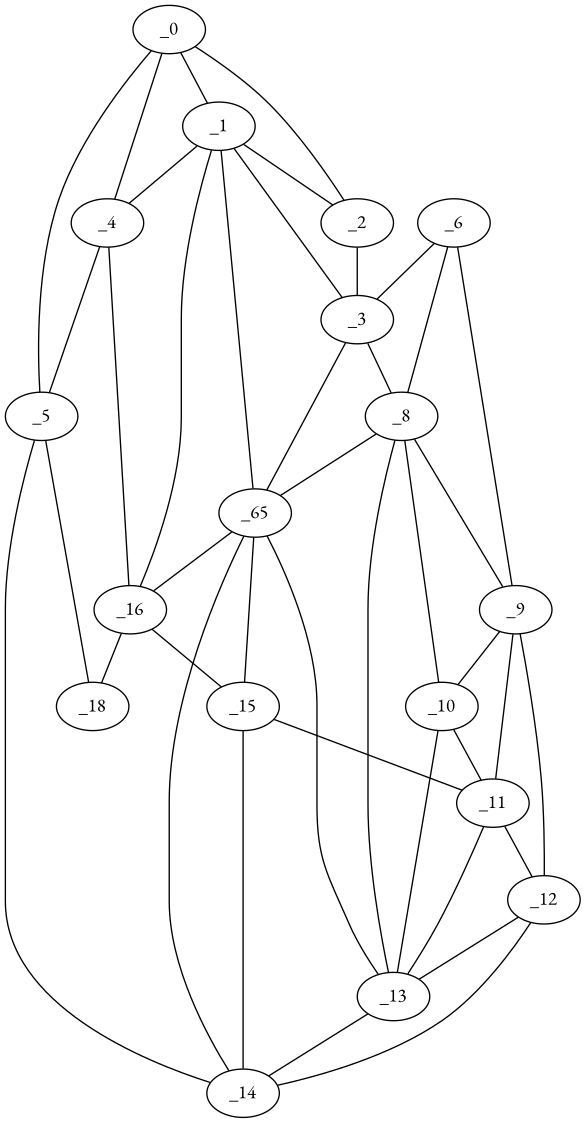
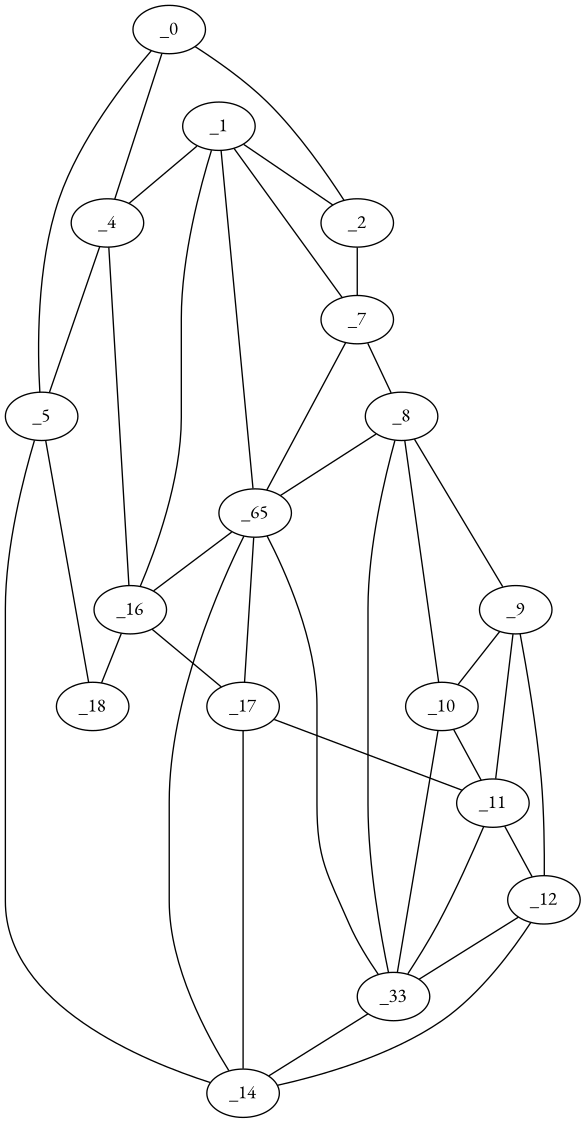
(194, 78) -> none
(454, 223) -> none
(357, 320) -> (357, 320)
(243, 706) -> (243, 706)
(394, 997) -> (394, 997)
